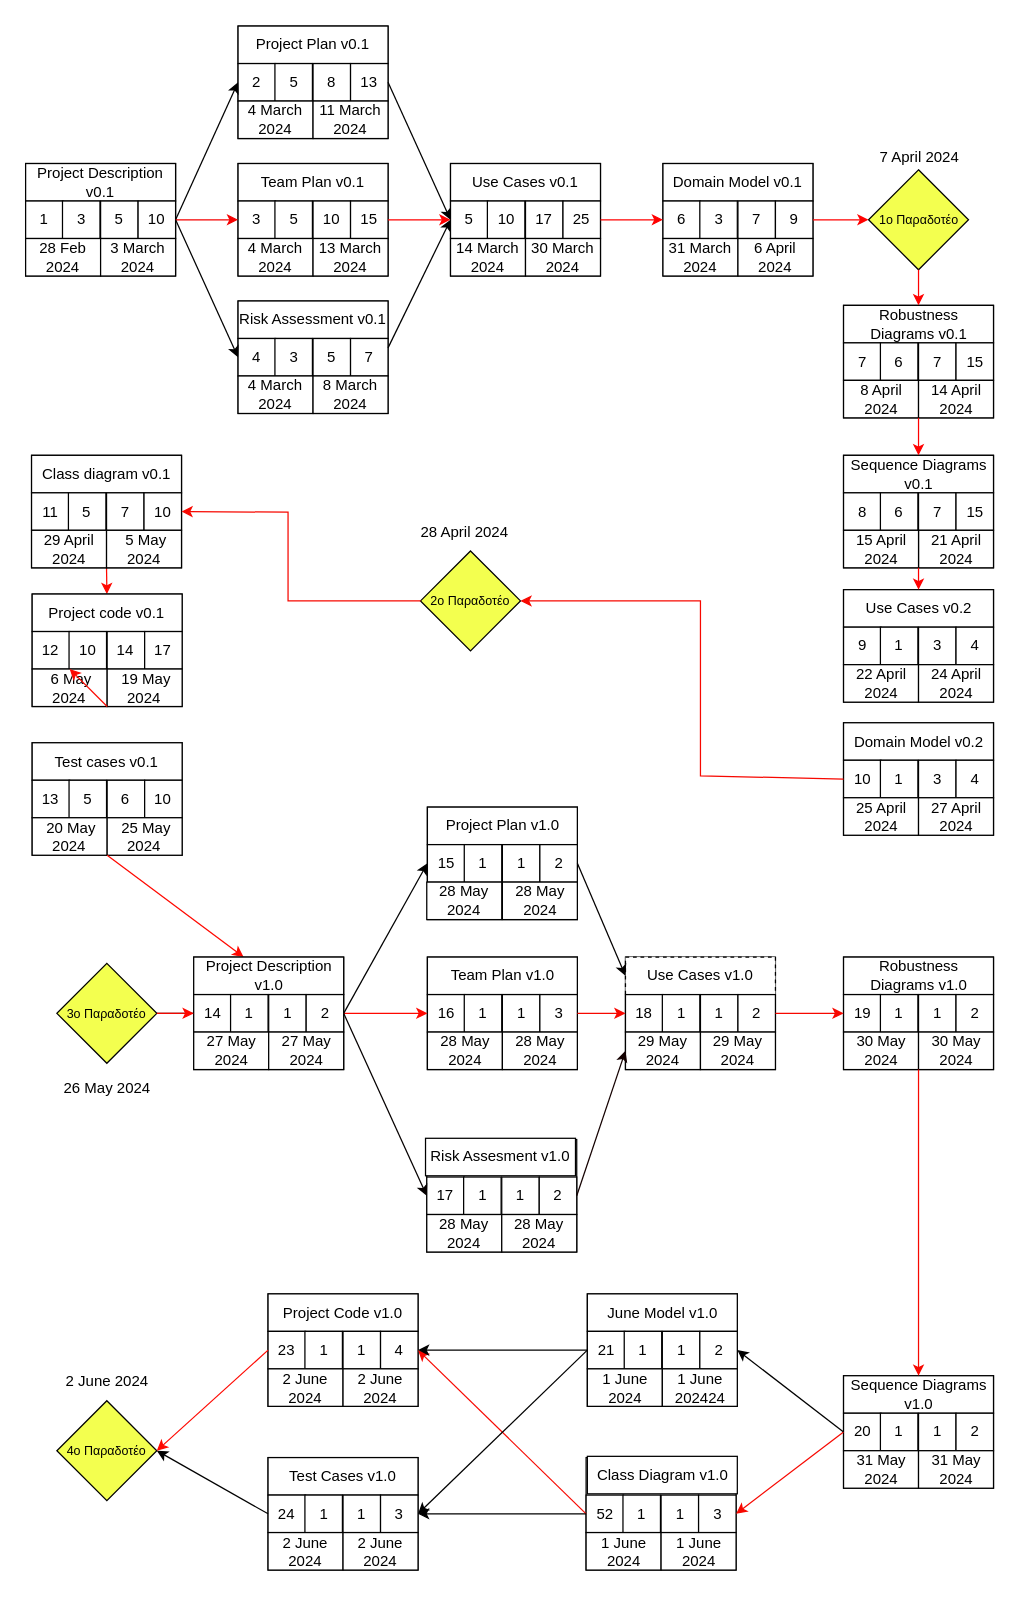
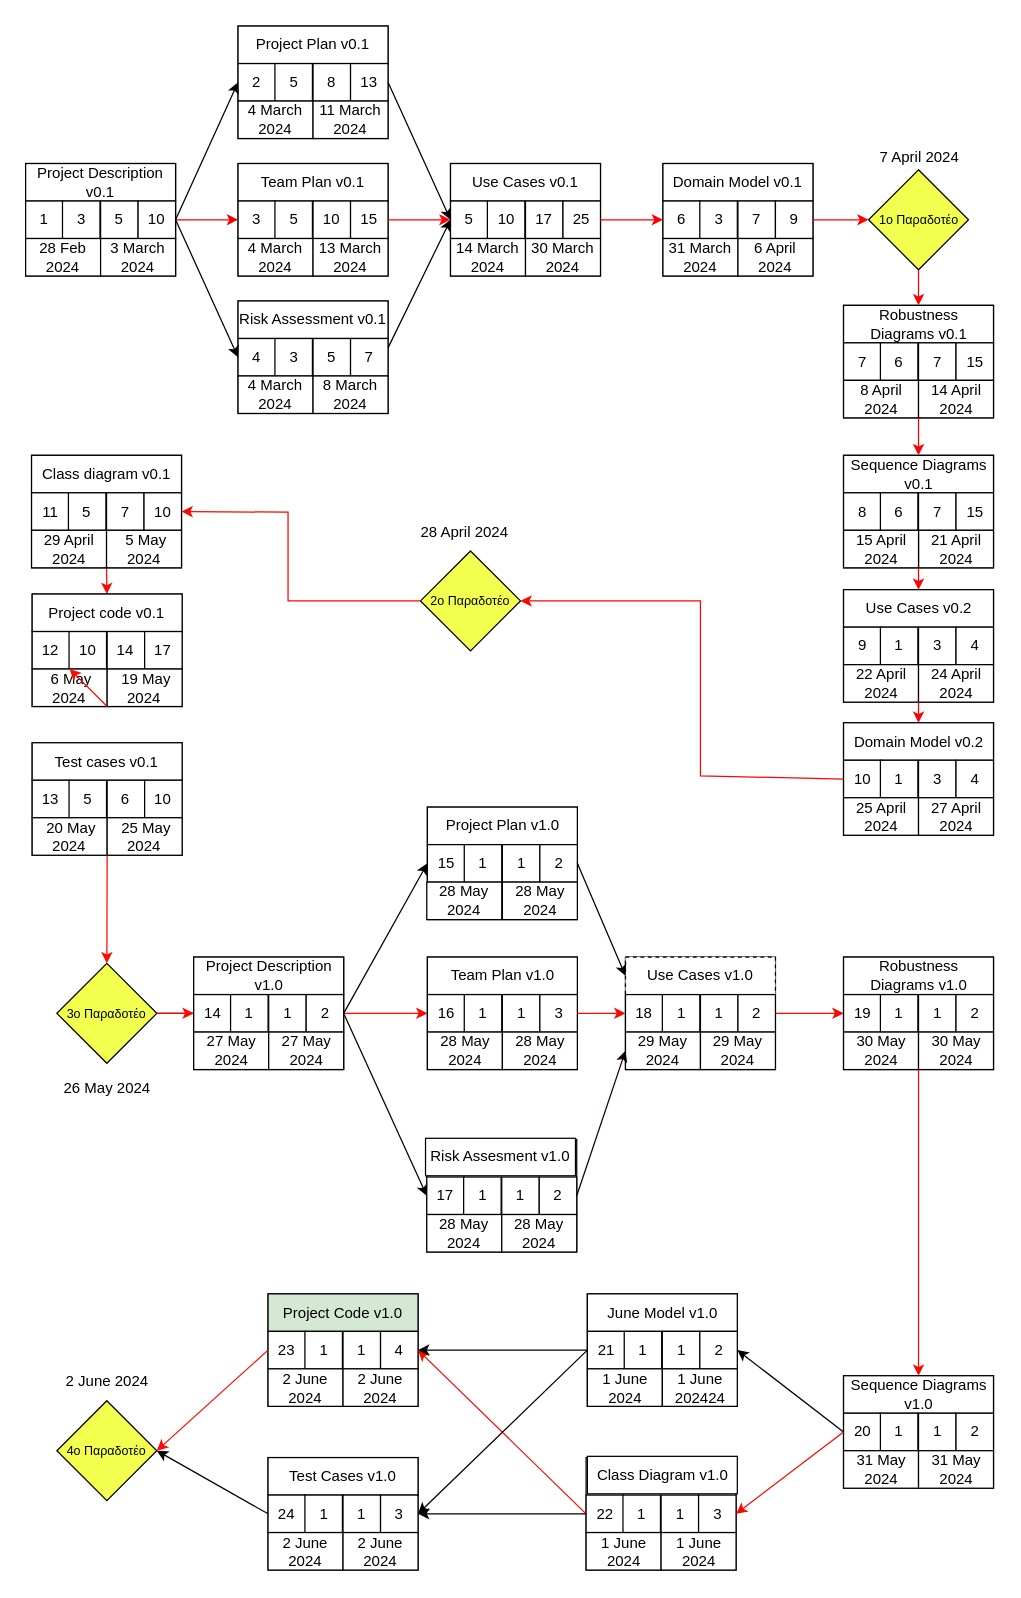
none -> (919, 708)
(172, 904) -> (107, 905)
(343, 1313) -> (343, 1313)
(606, 1514) -> (606, 1514)
